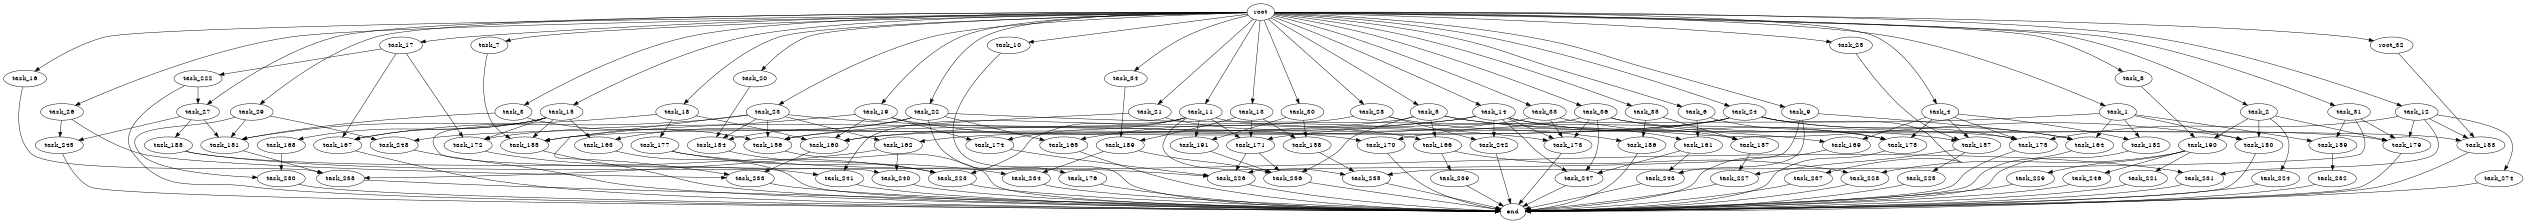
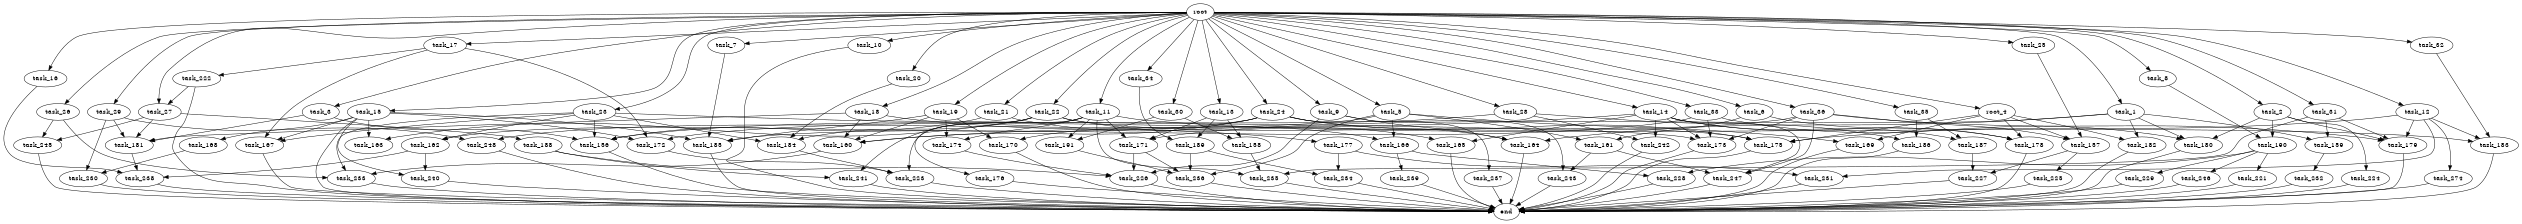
(2392, 45) -> (2432, 45)
(1940, 112) -> (1997, 112)
(1052, 203) -> (863, 207)
